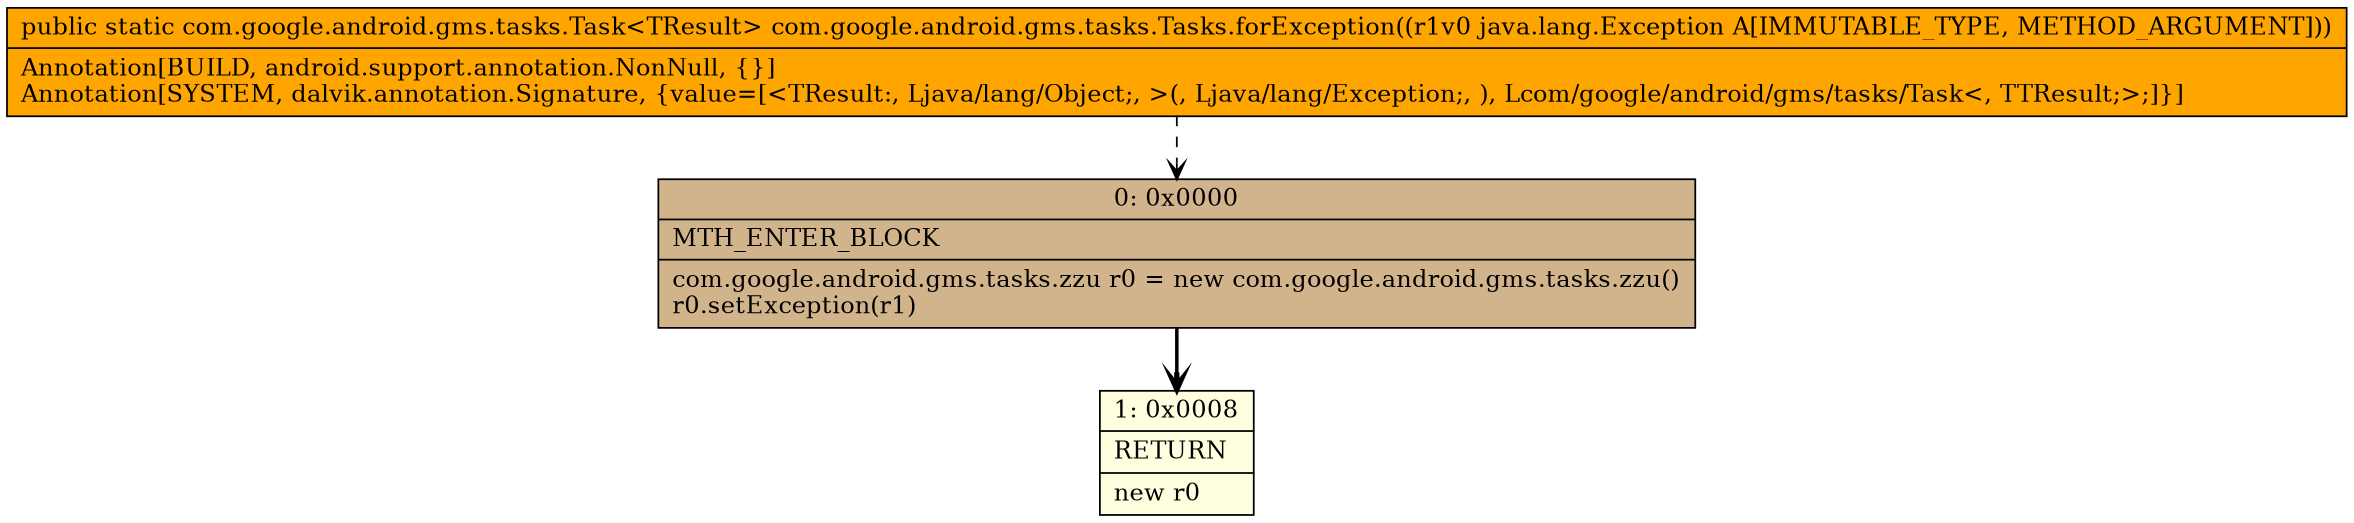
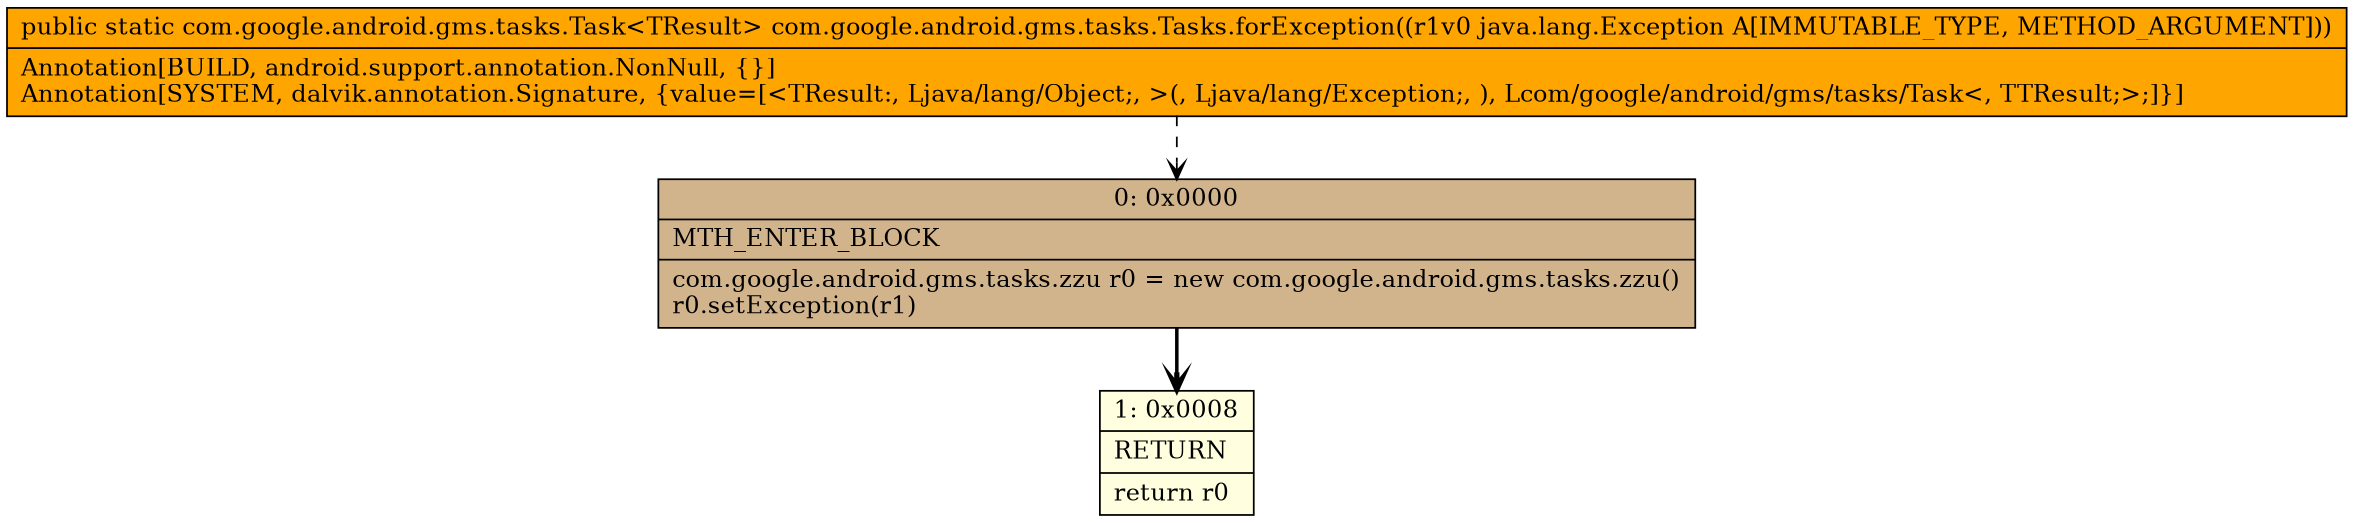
(1158, 493) -> (1172, 493)
